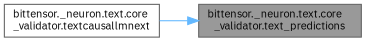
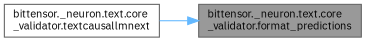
(280, 21) -> (280, 21)
